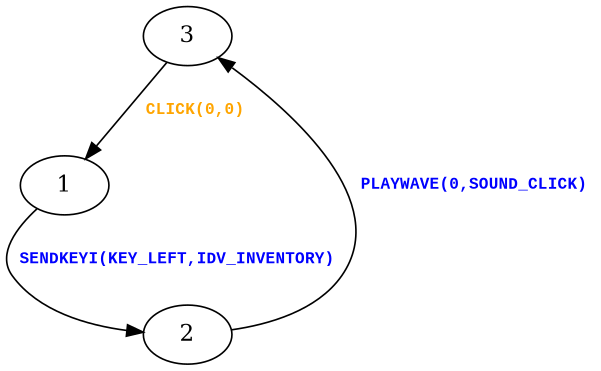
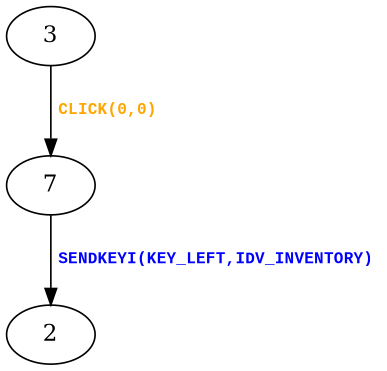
(65, 185) -> (51, 185)
(353, 212) -> none
